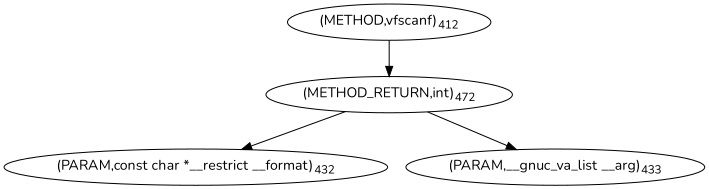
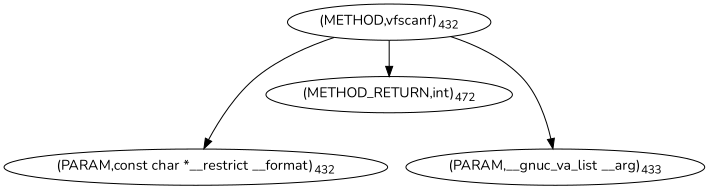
(449, 21) -> (449, 21)
(298, 129) -> (260, 75)
(467, 129) -> (517, 73)
